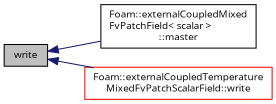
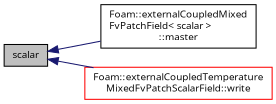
(26, 55) -> (26, 55)
